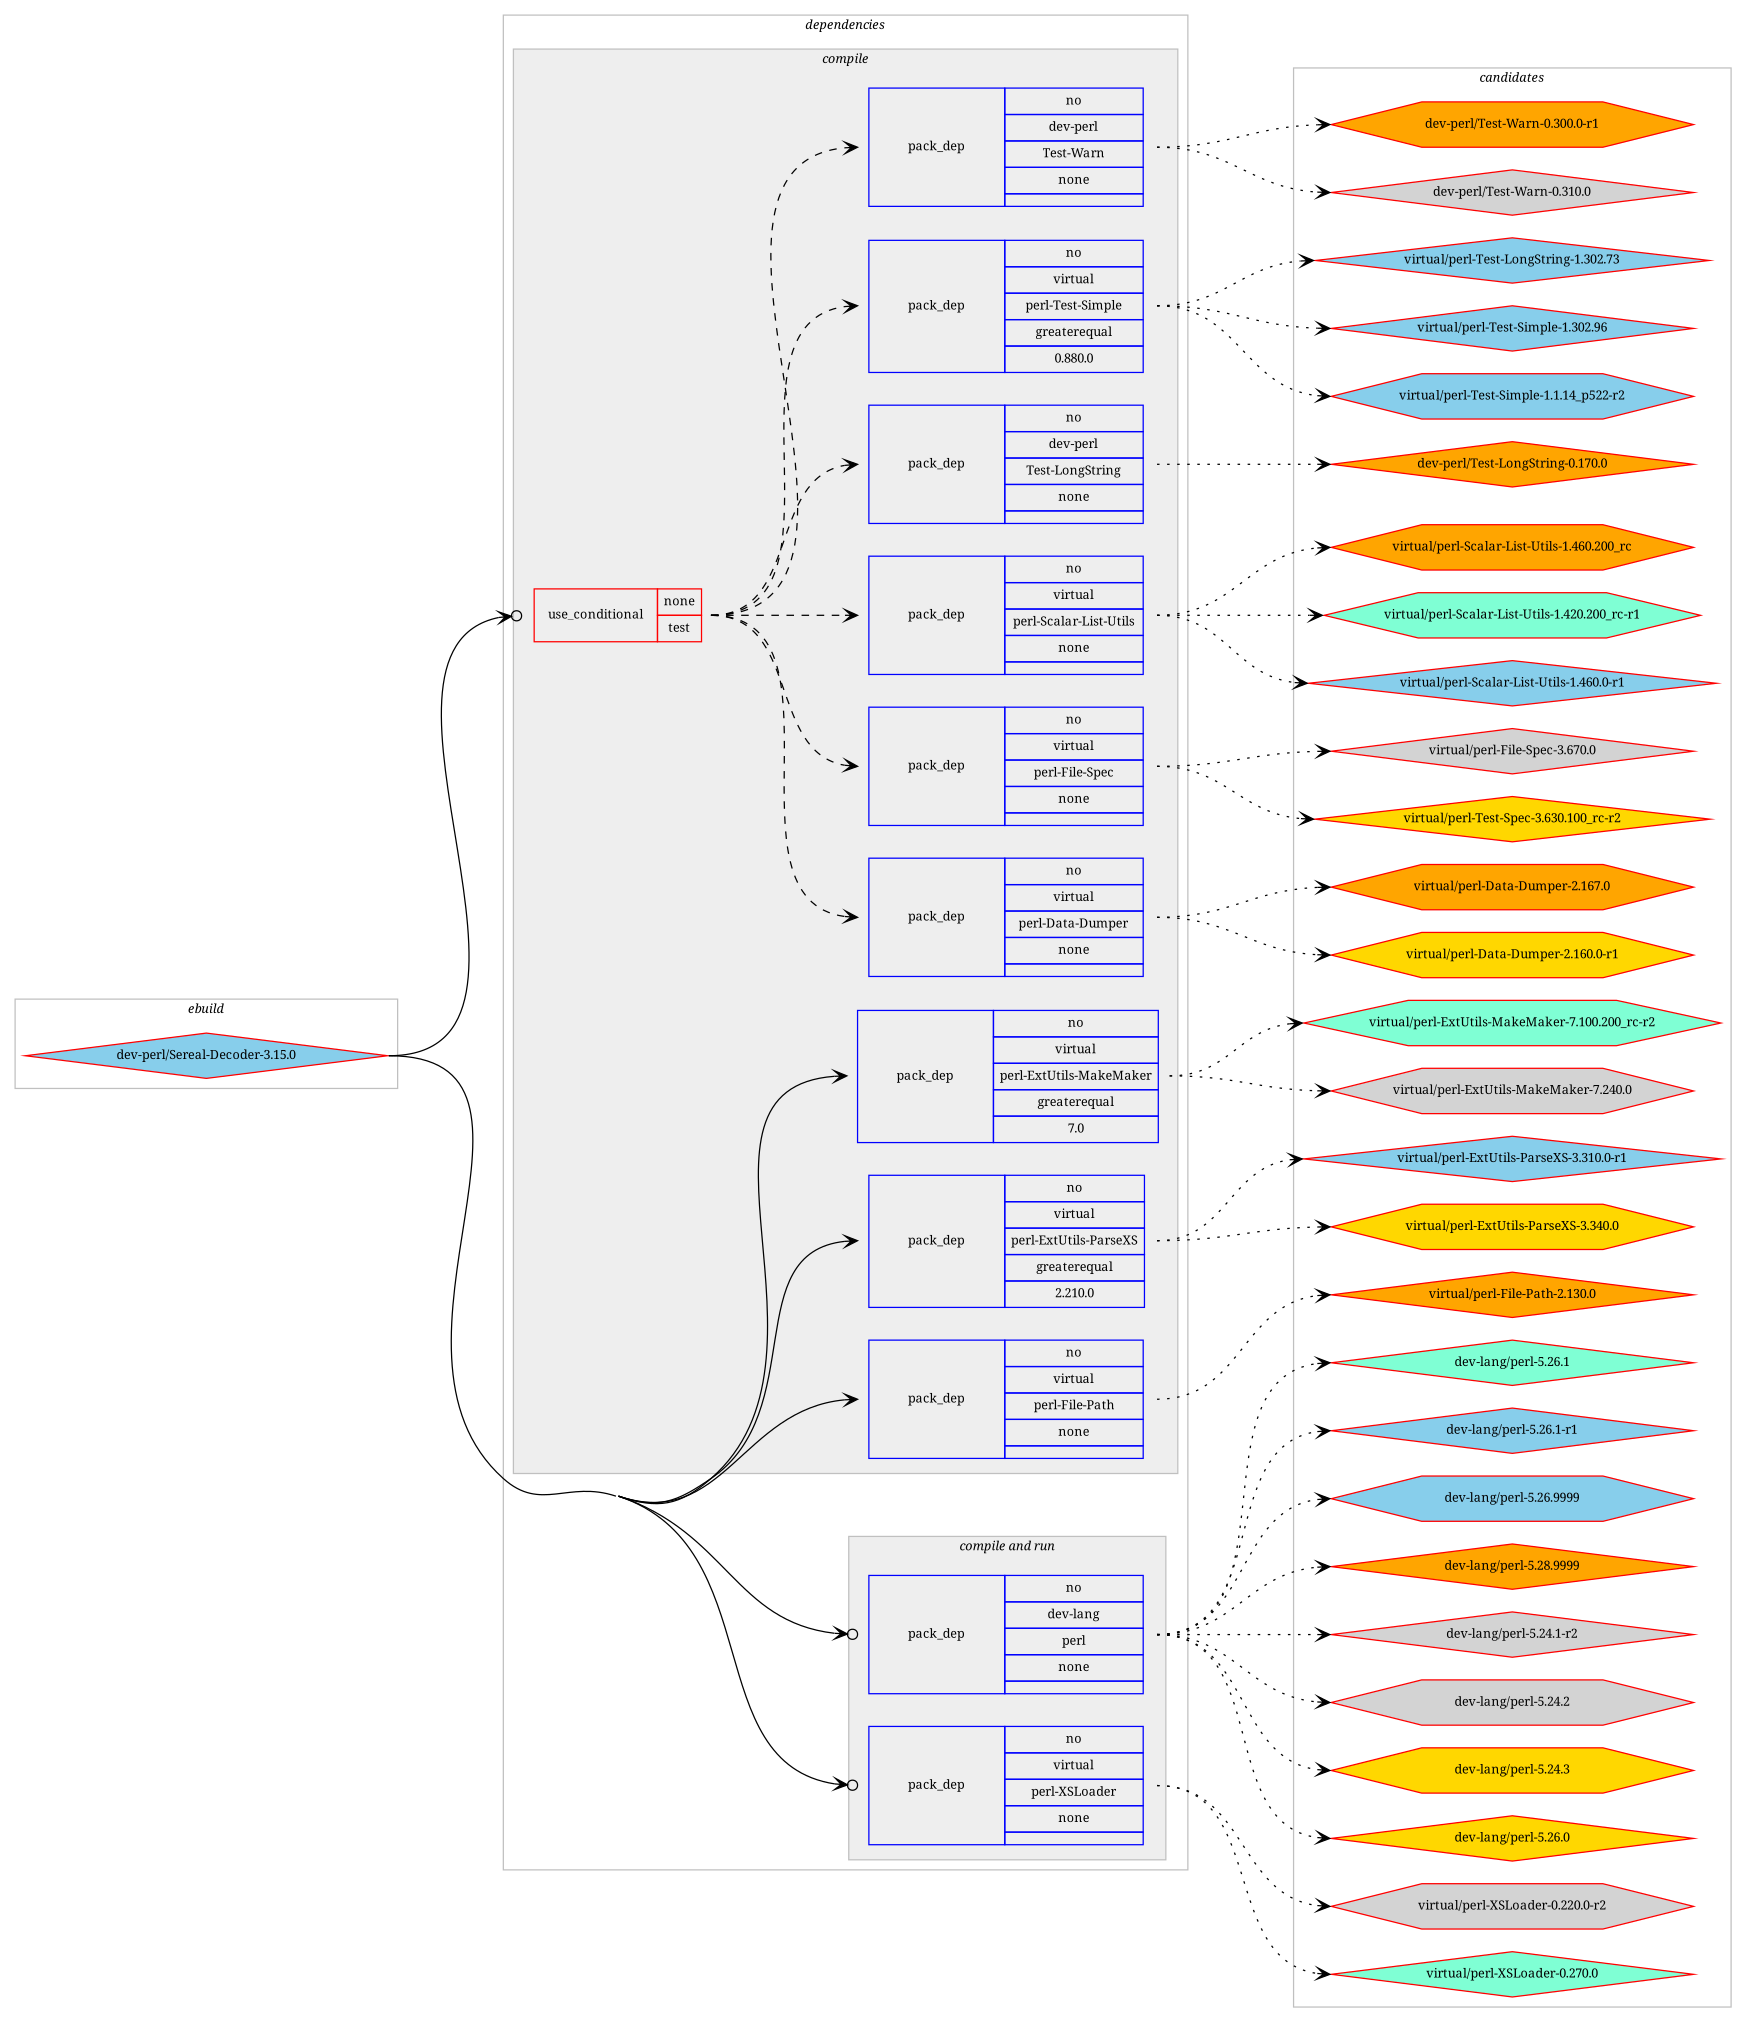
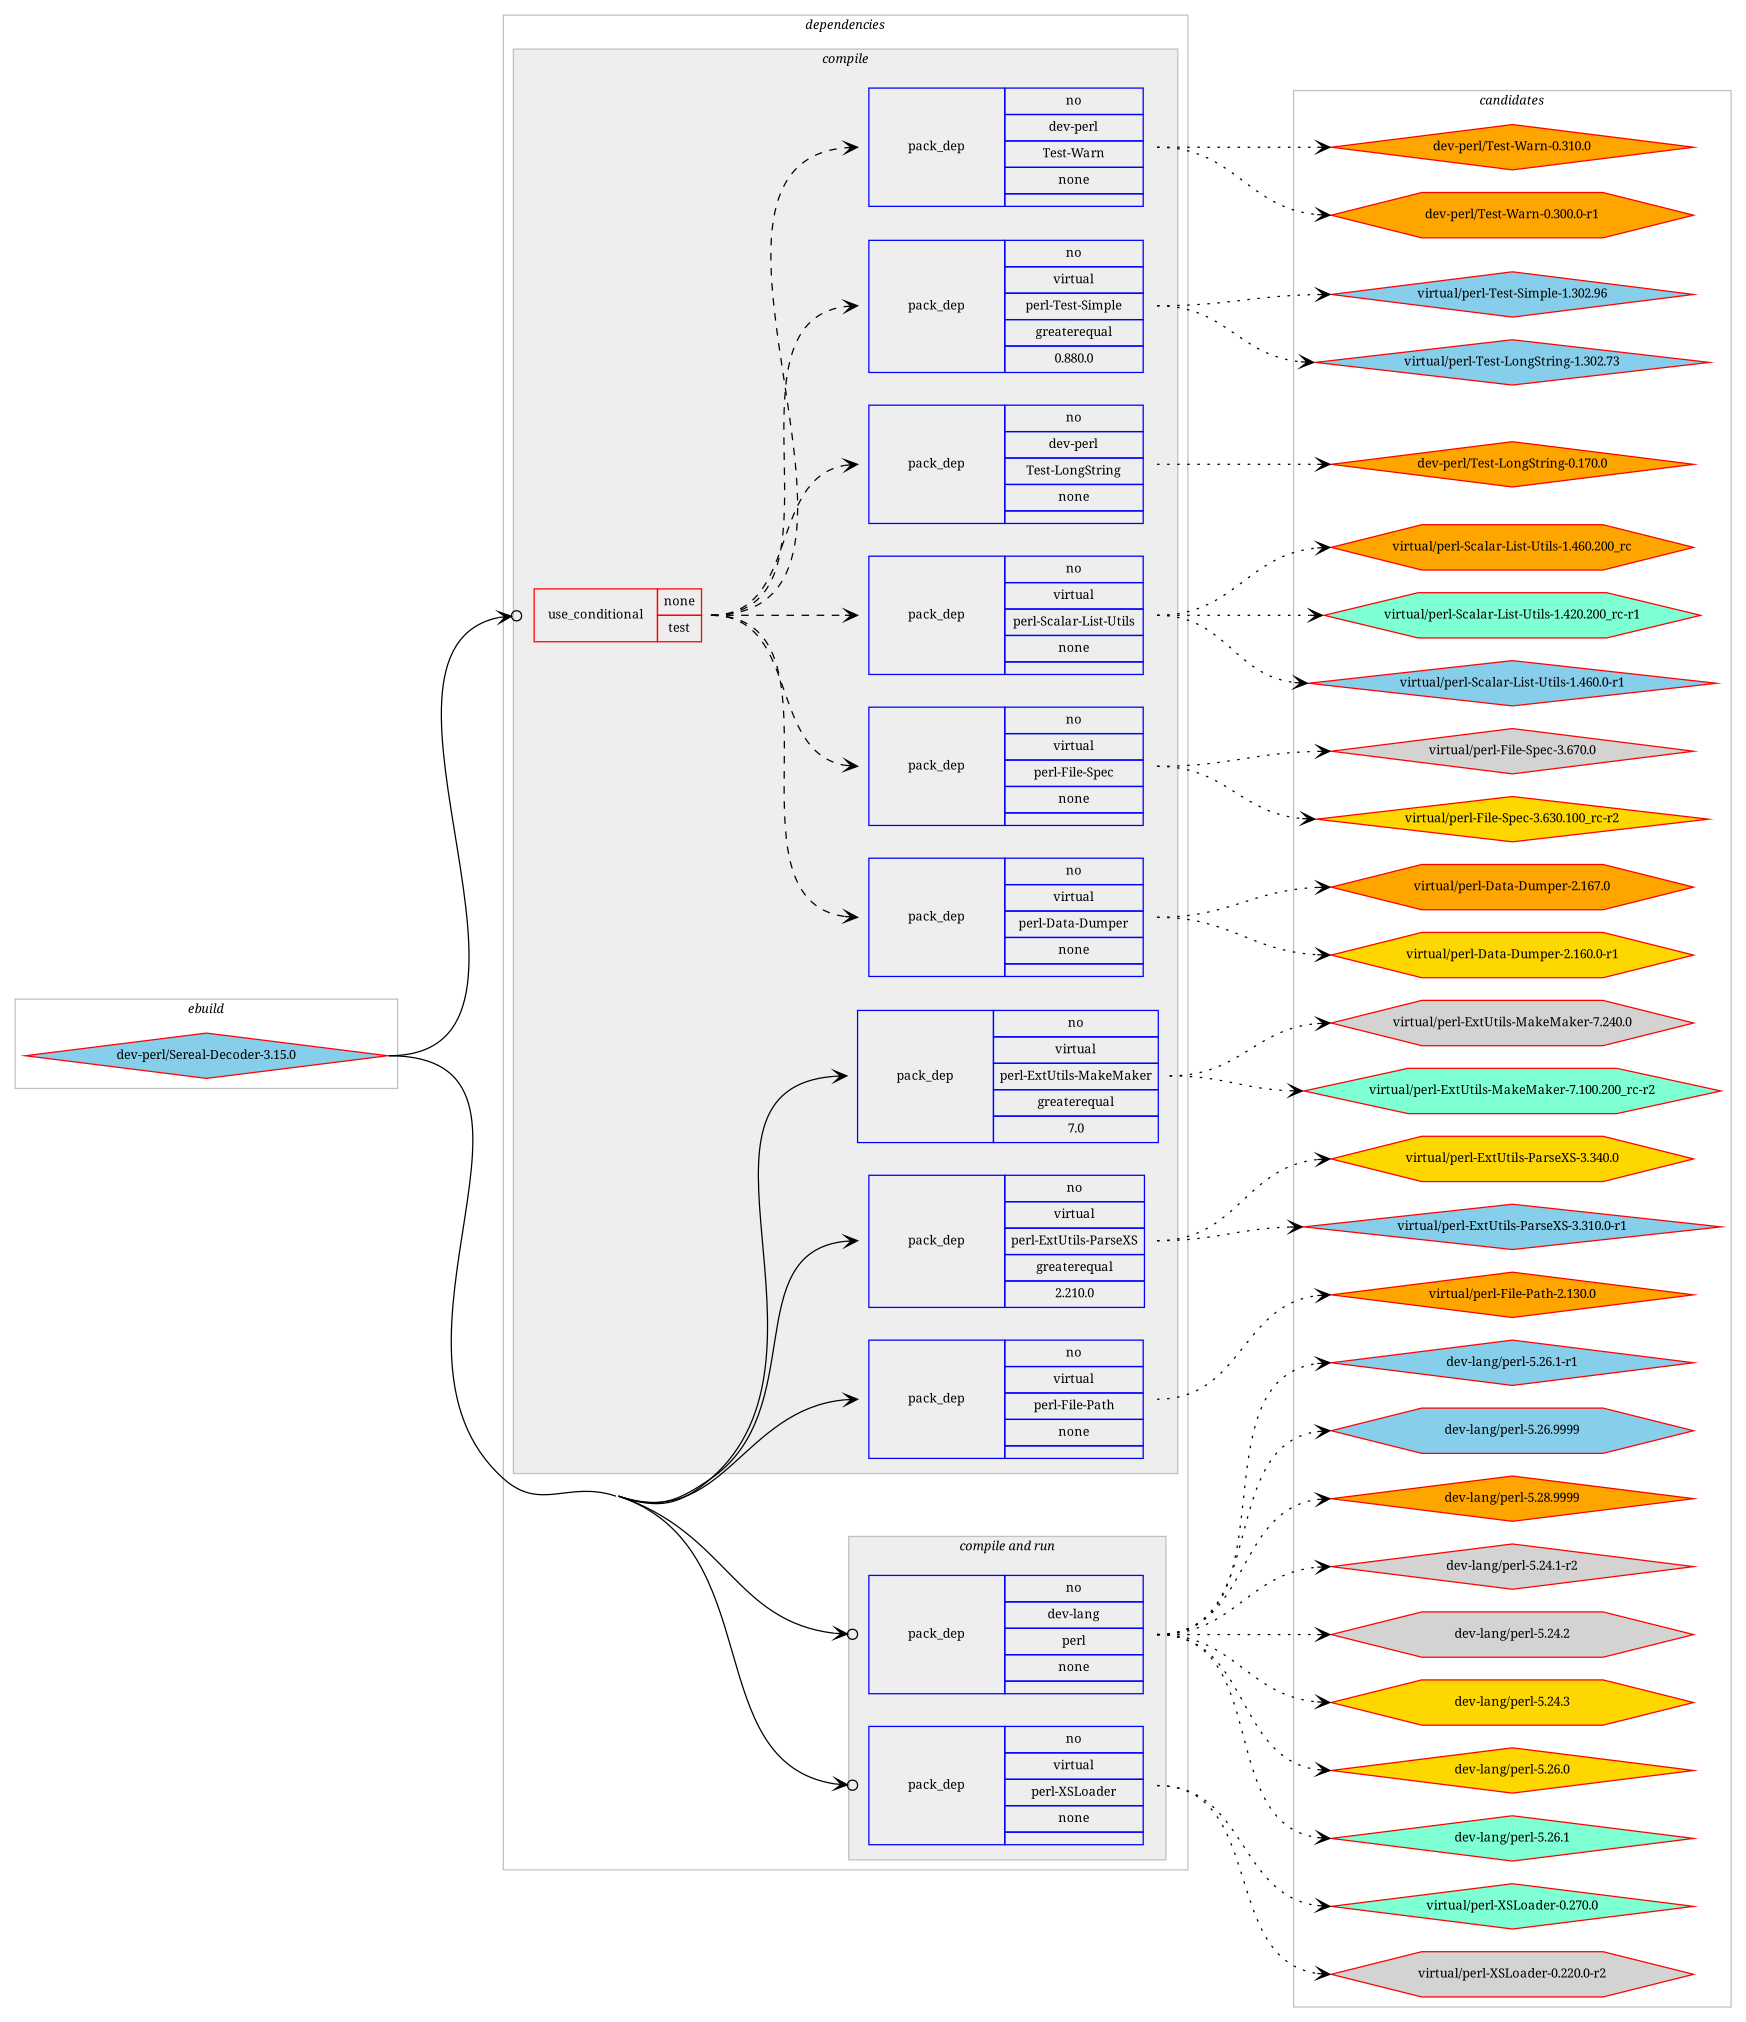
(1512, 193) -> (1512, 147)
(1512, 396) -> none
(1512, 819) -> (1512, 819)
